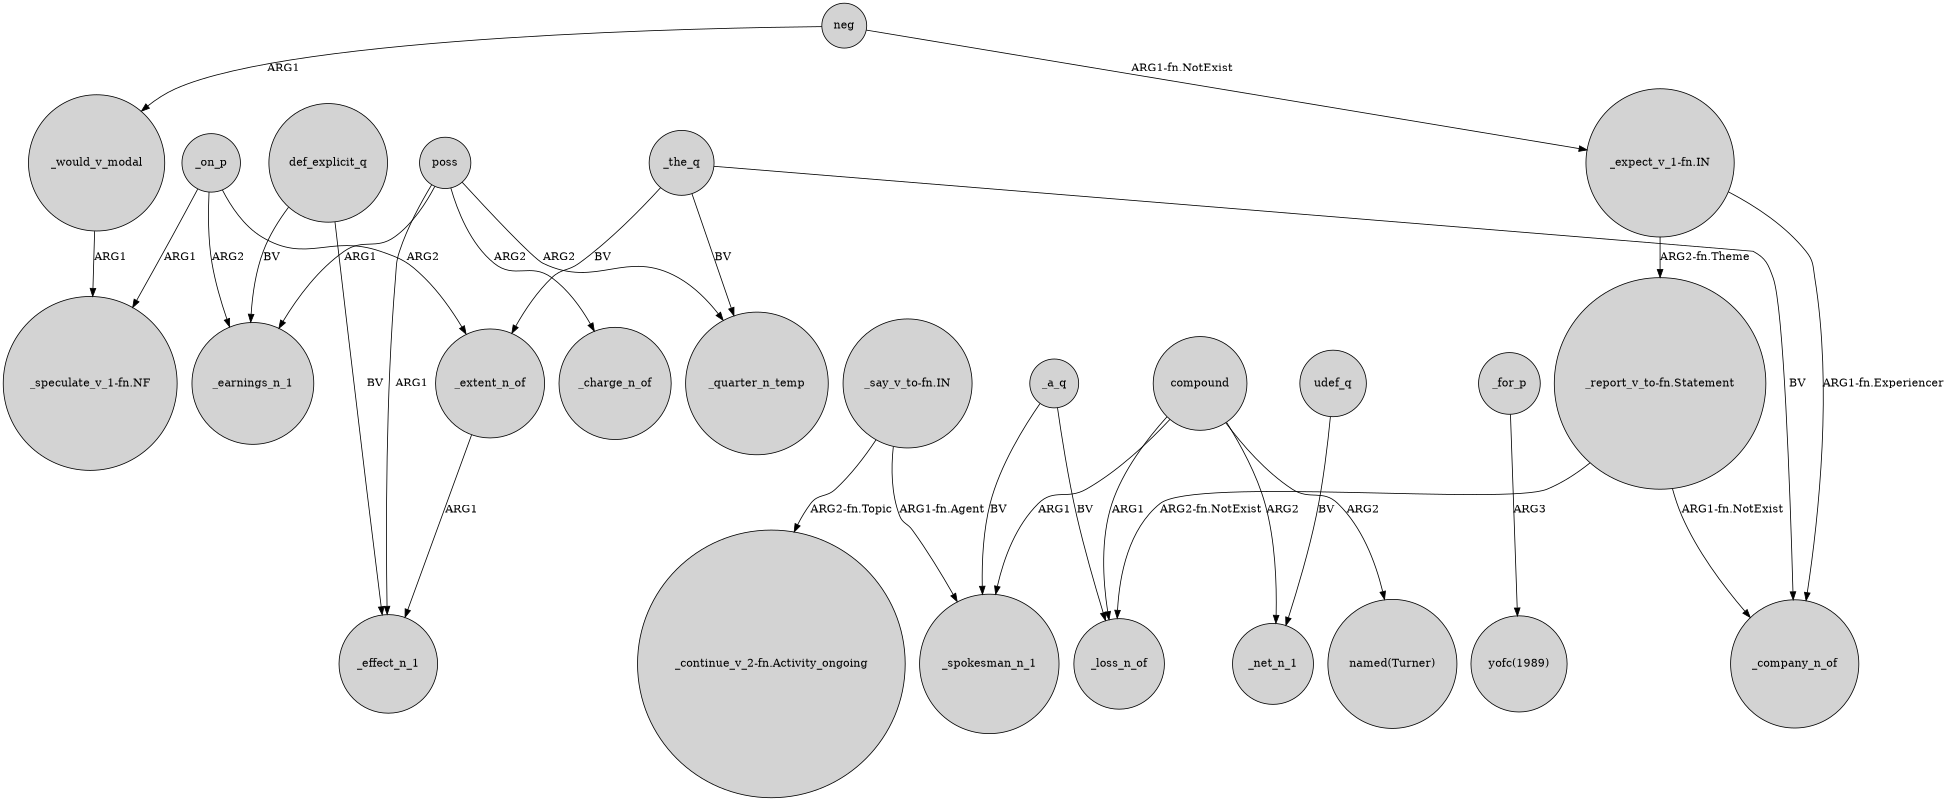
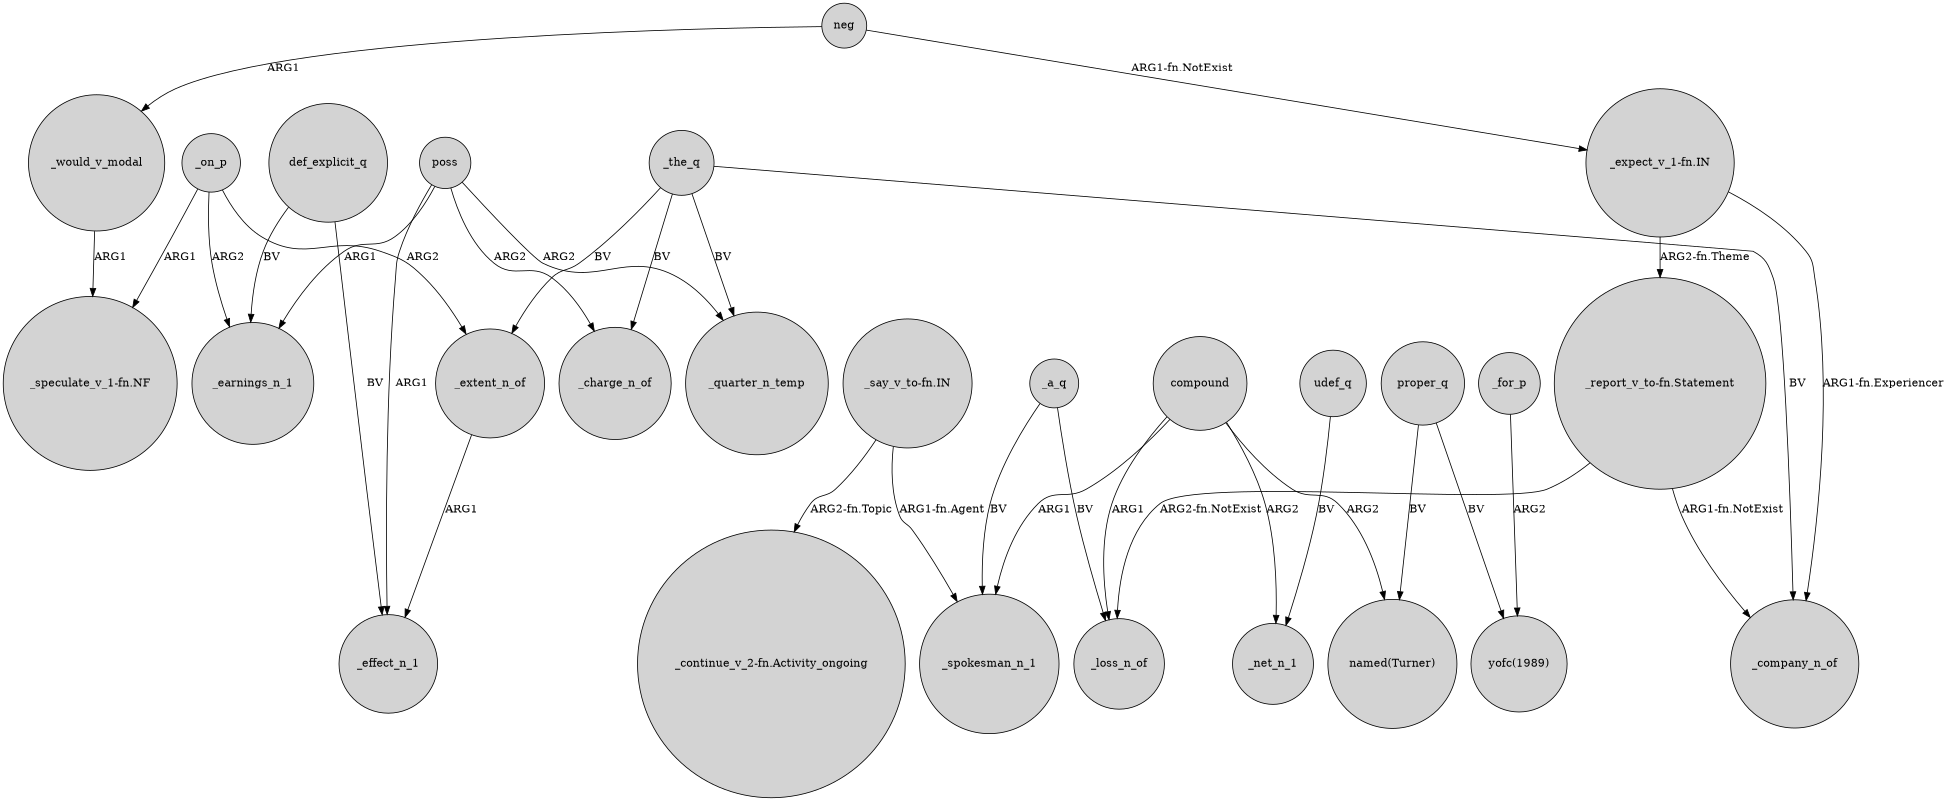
none -> (653, 258)
none -> (1423, 383)
(1530, 510) -> (1530, 510)
